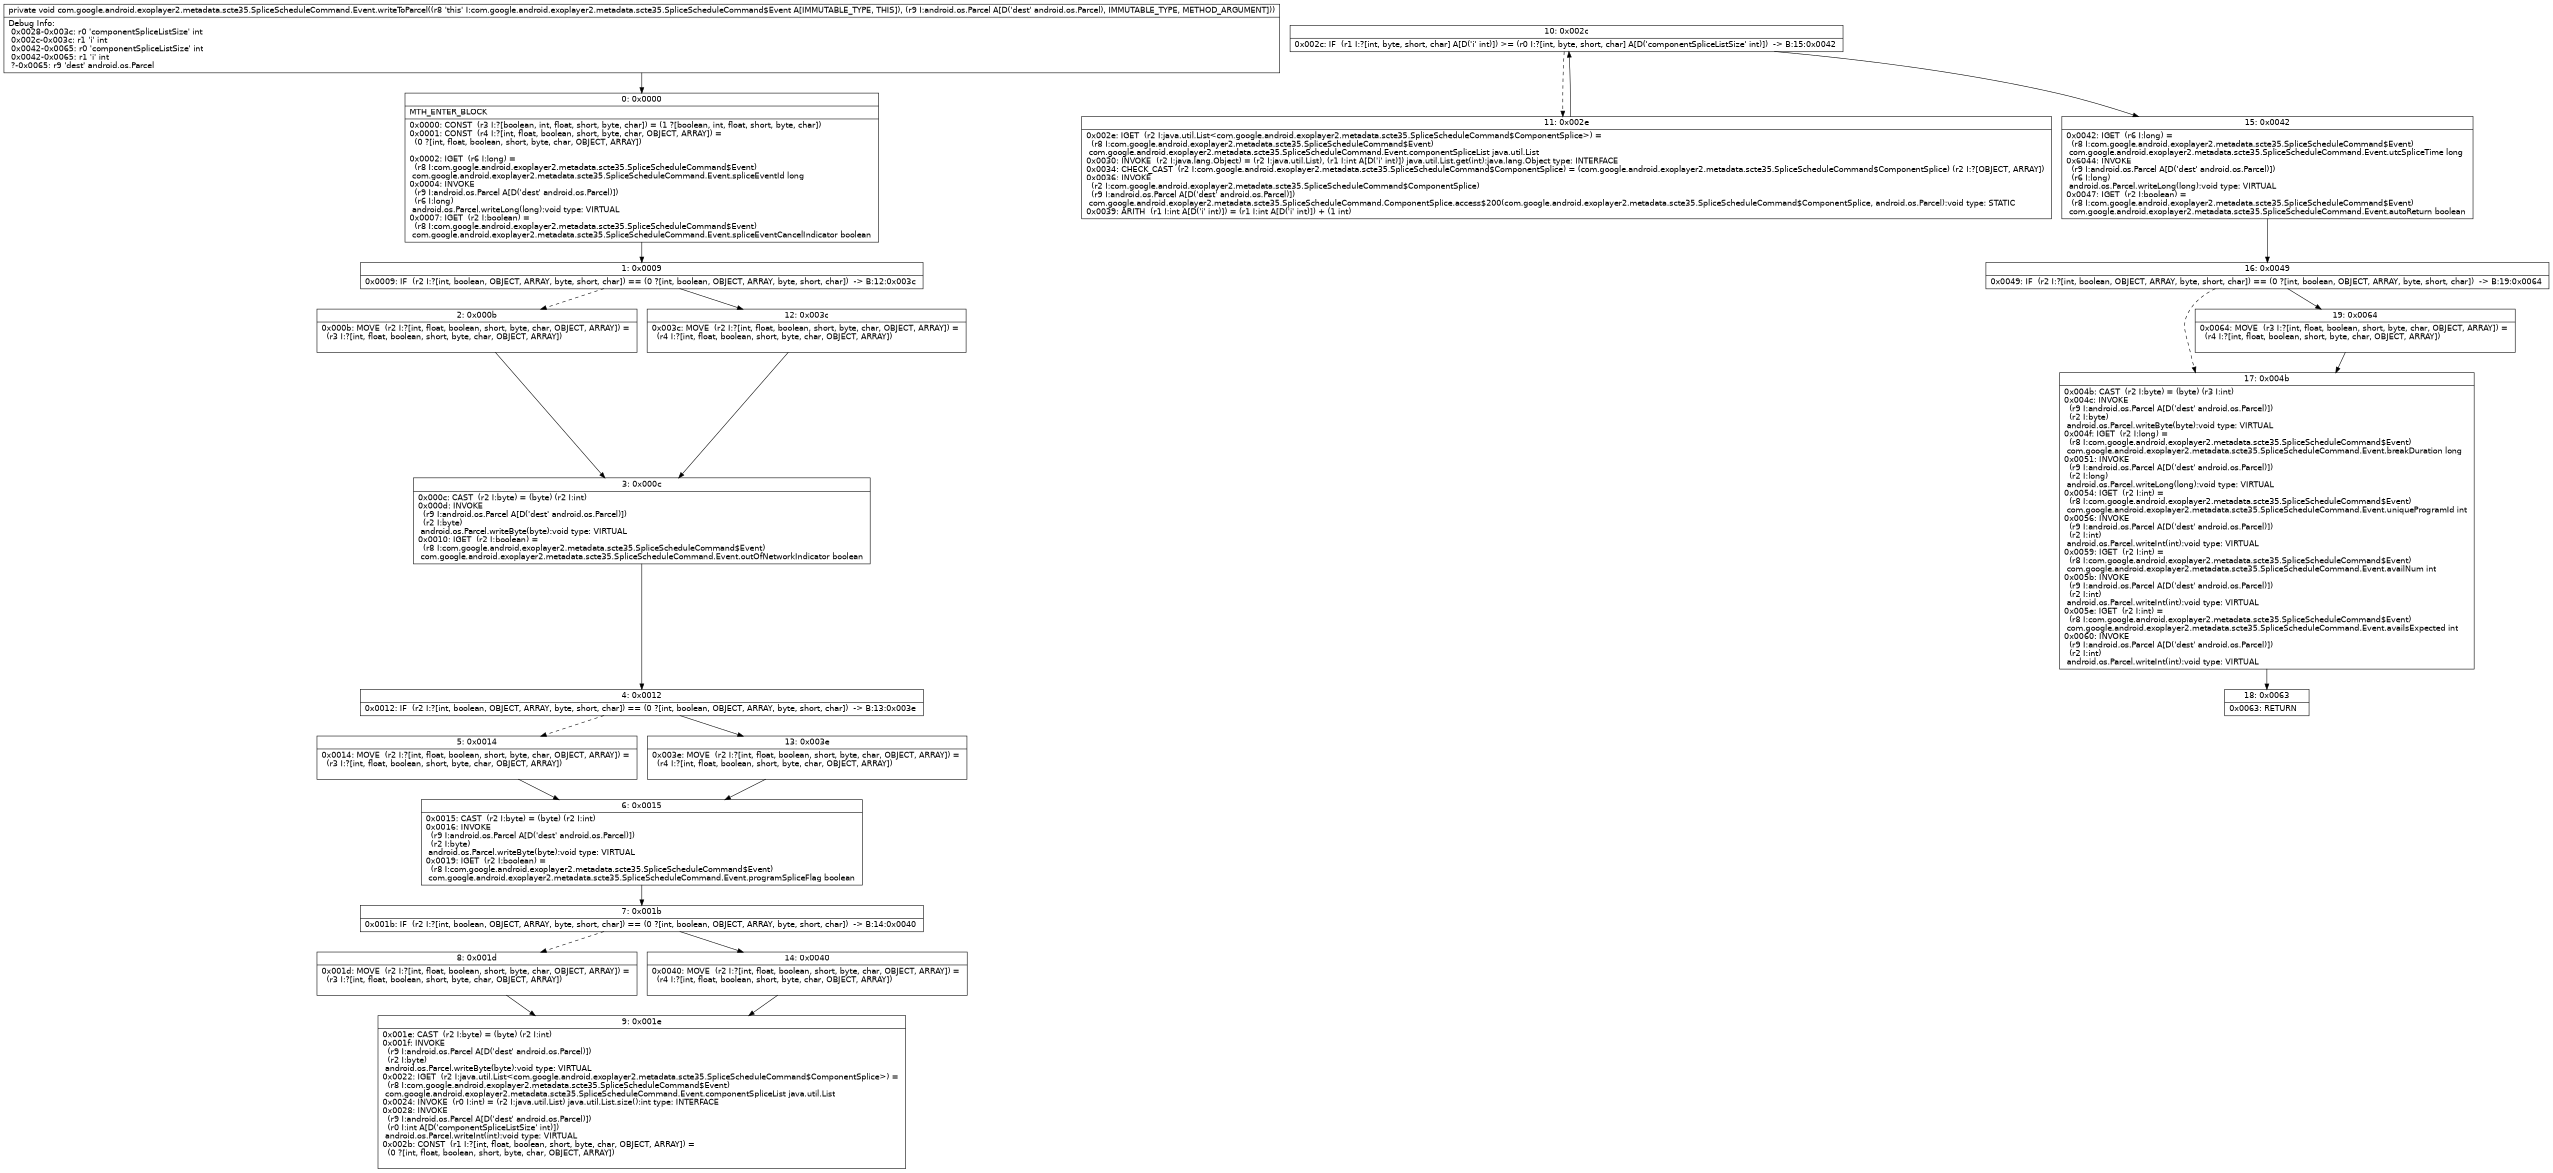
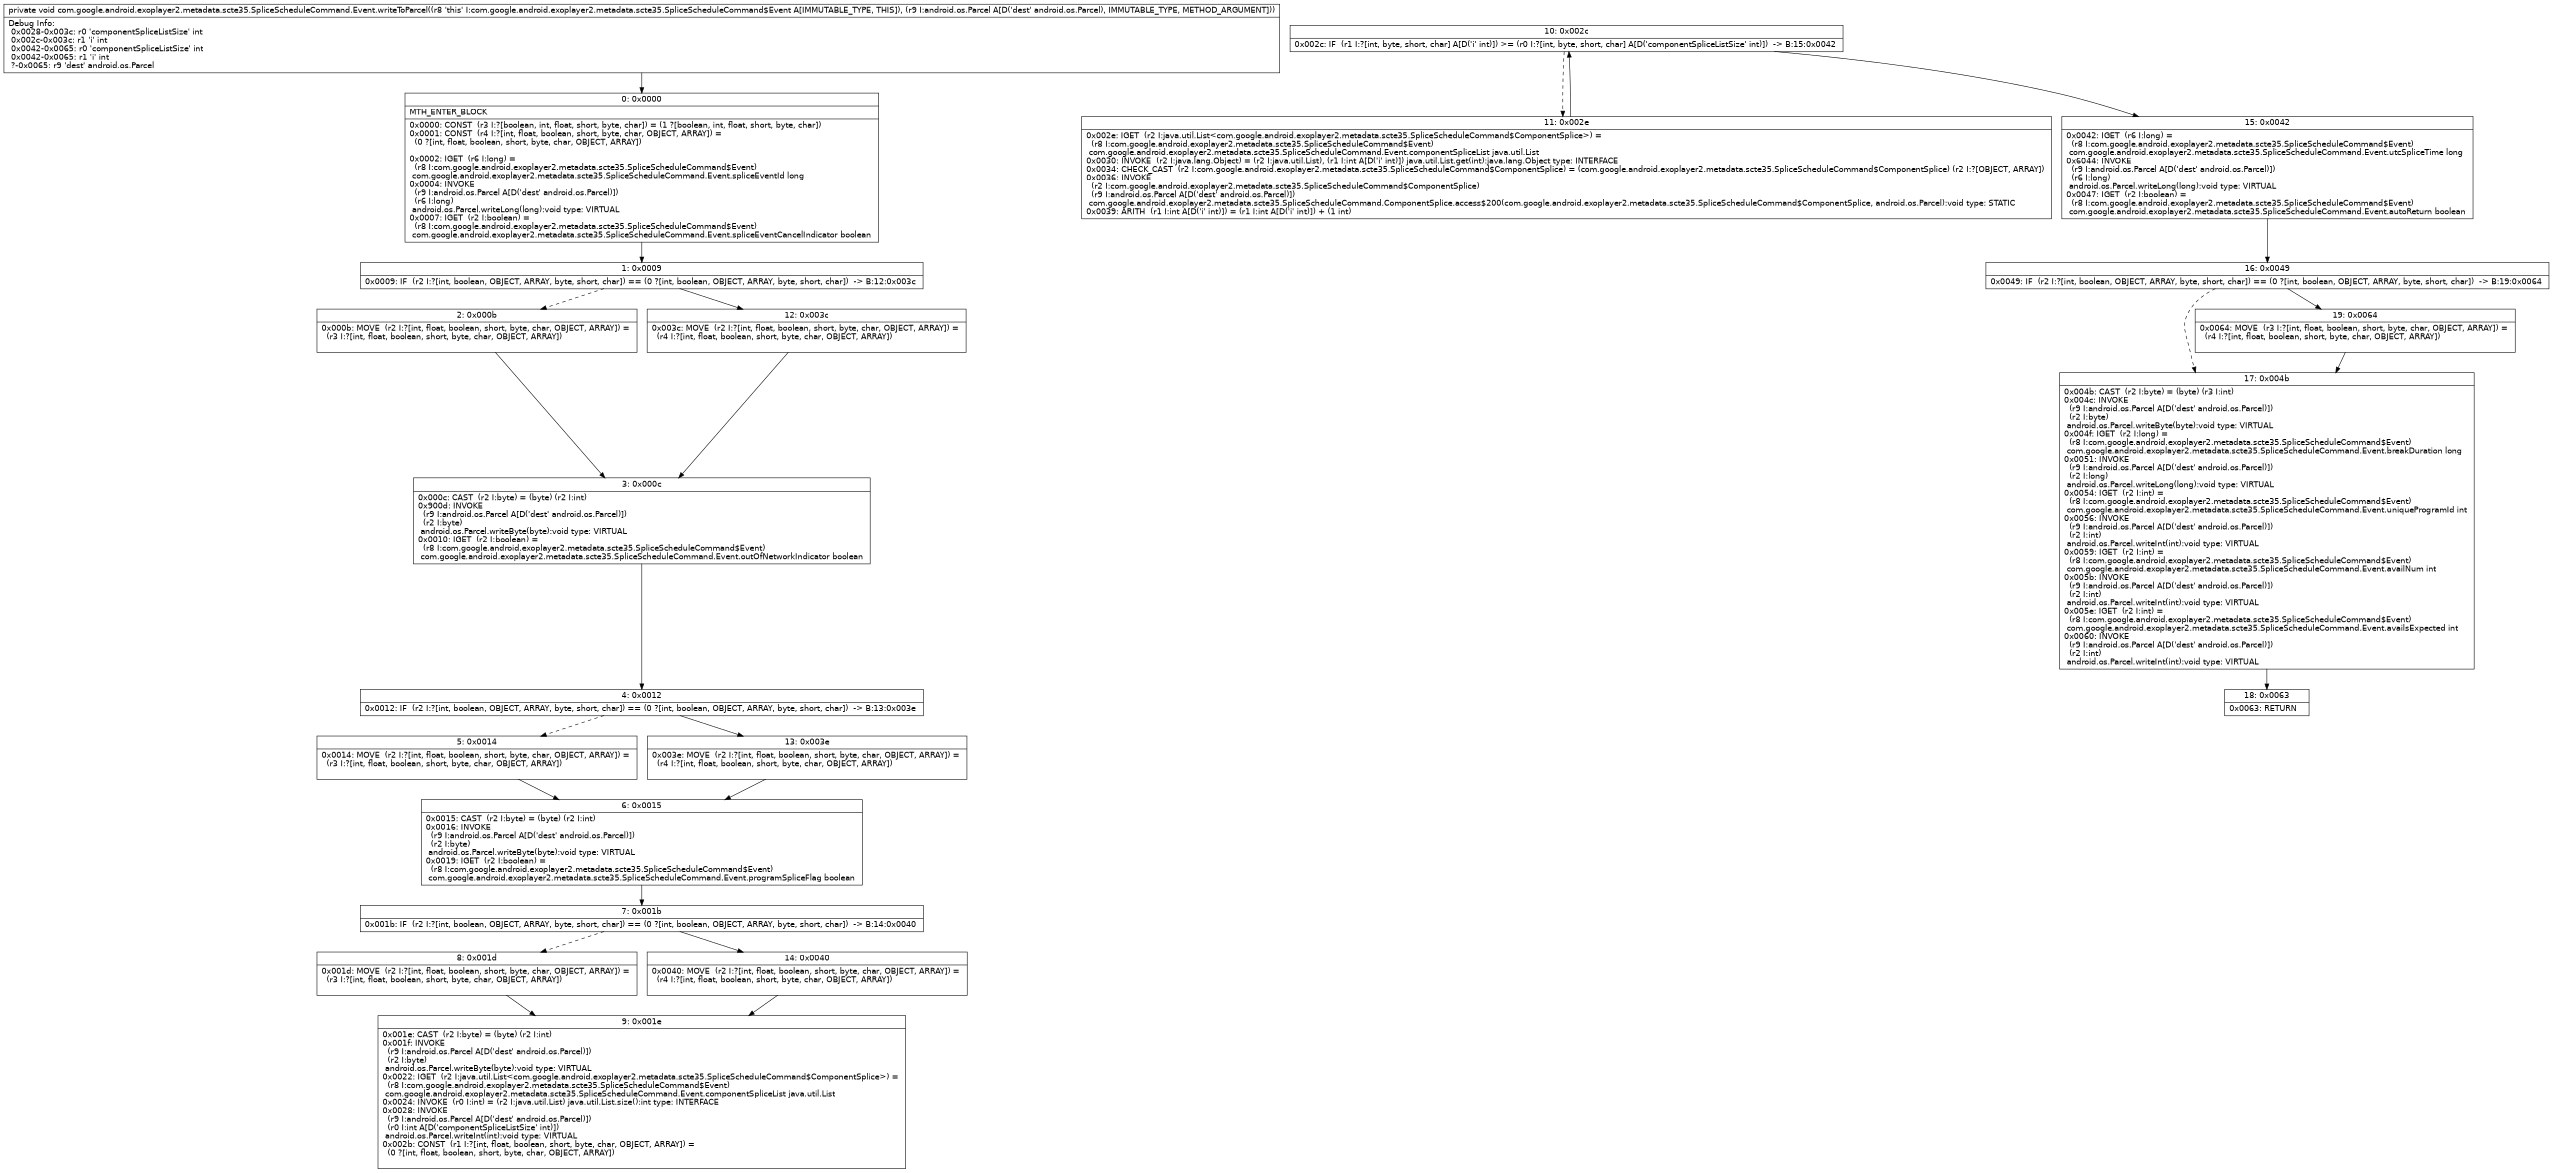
(453, 506) -> (453, 506)
